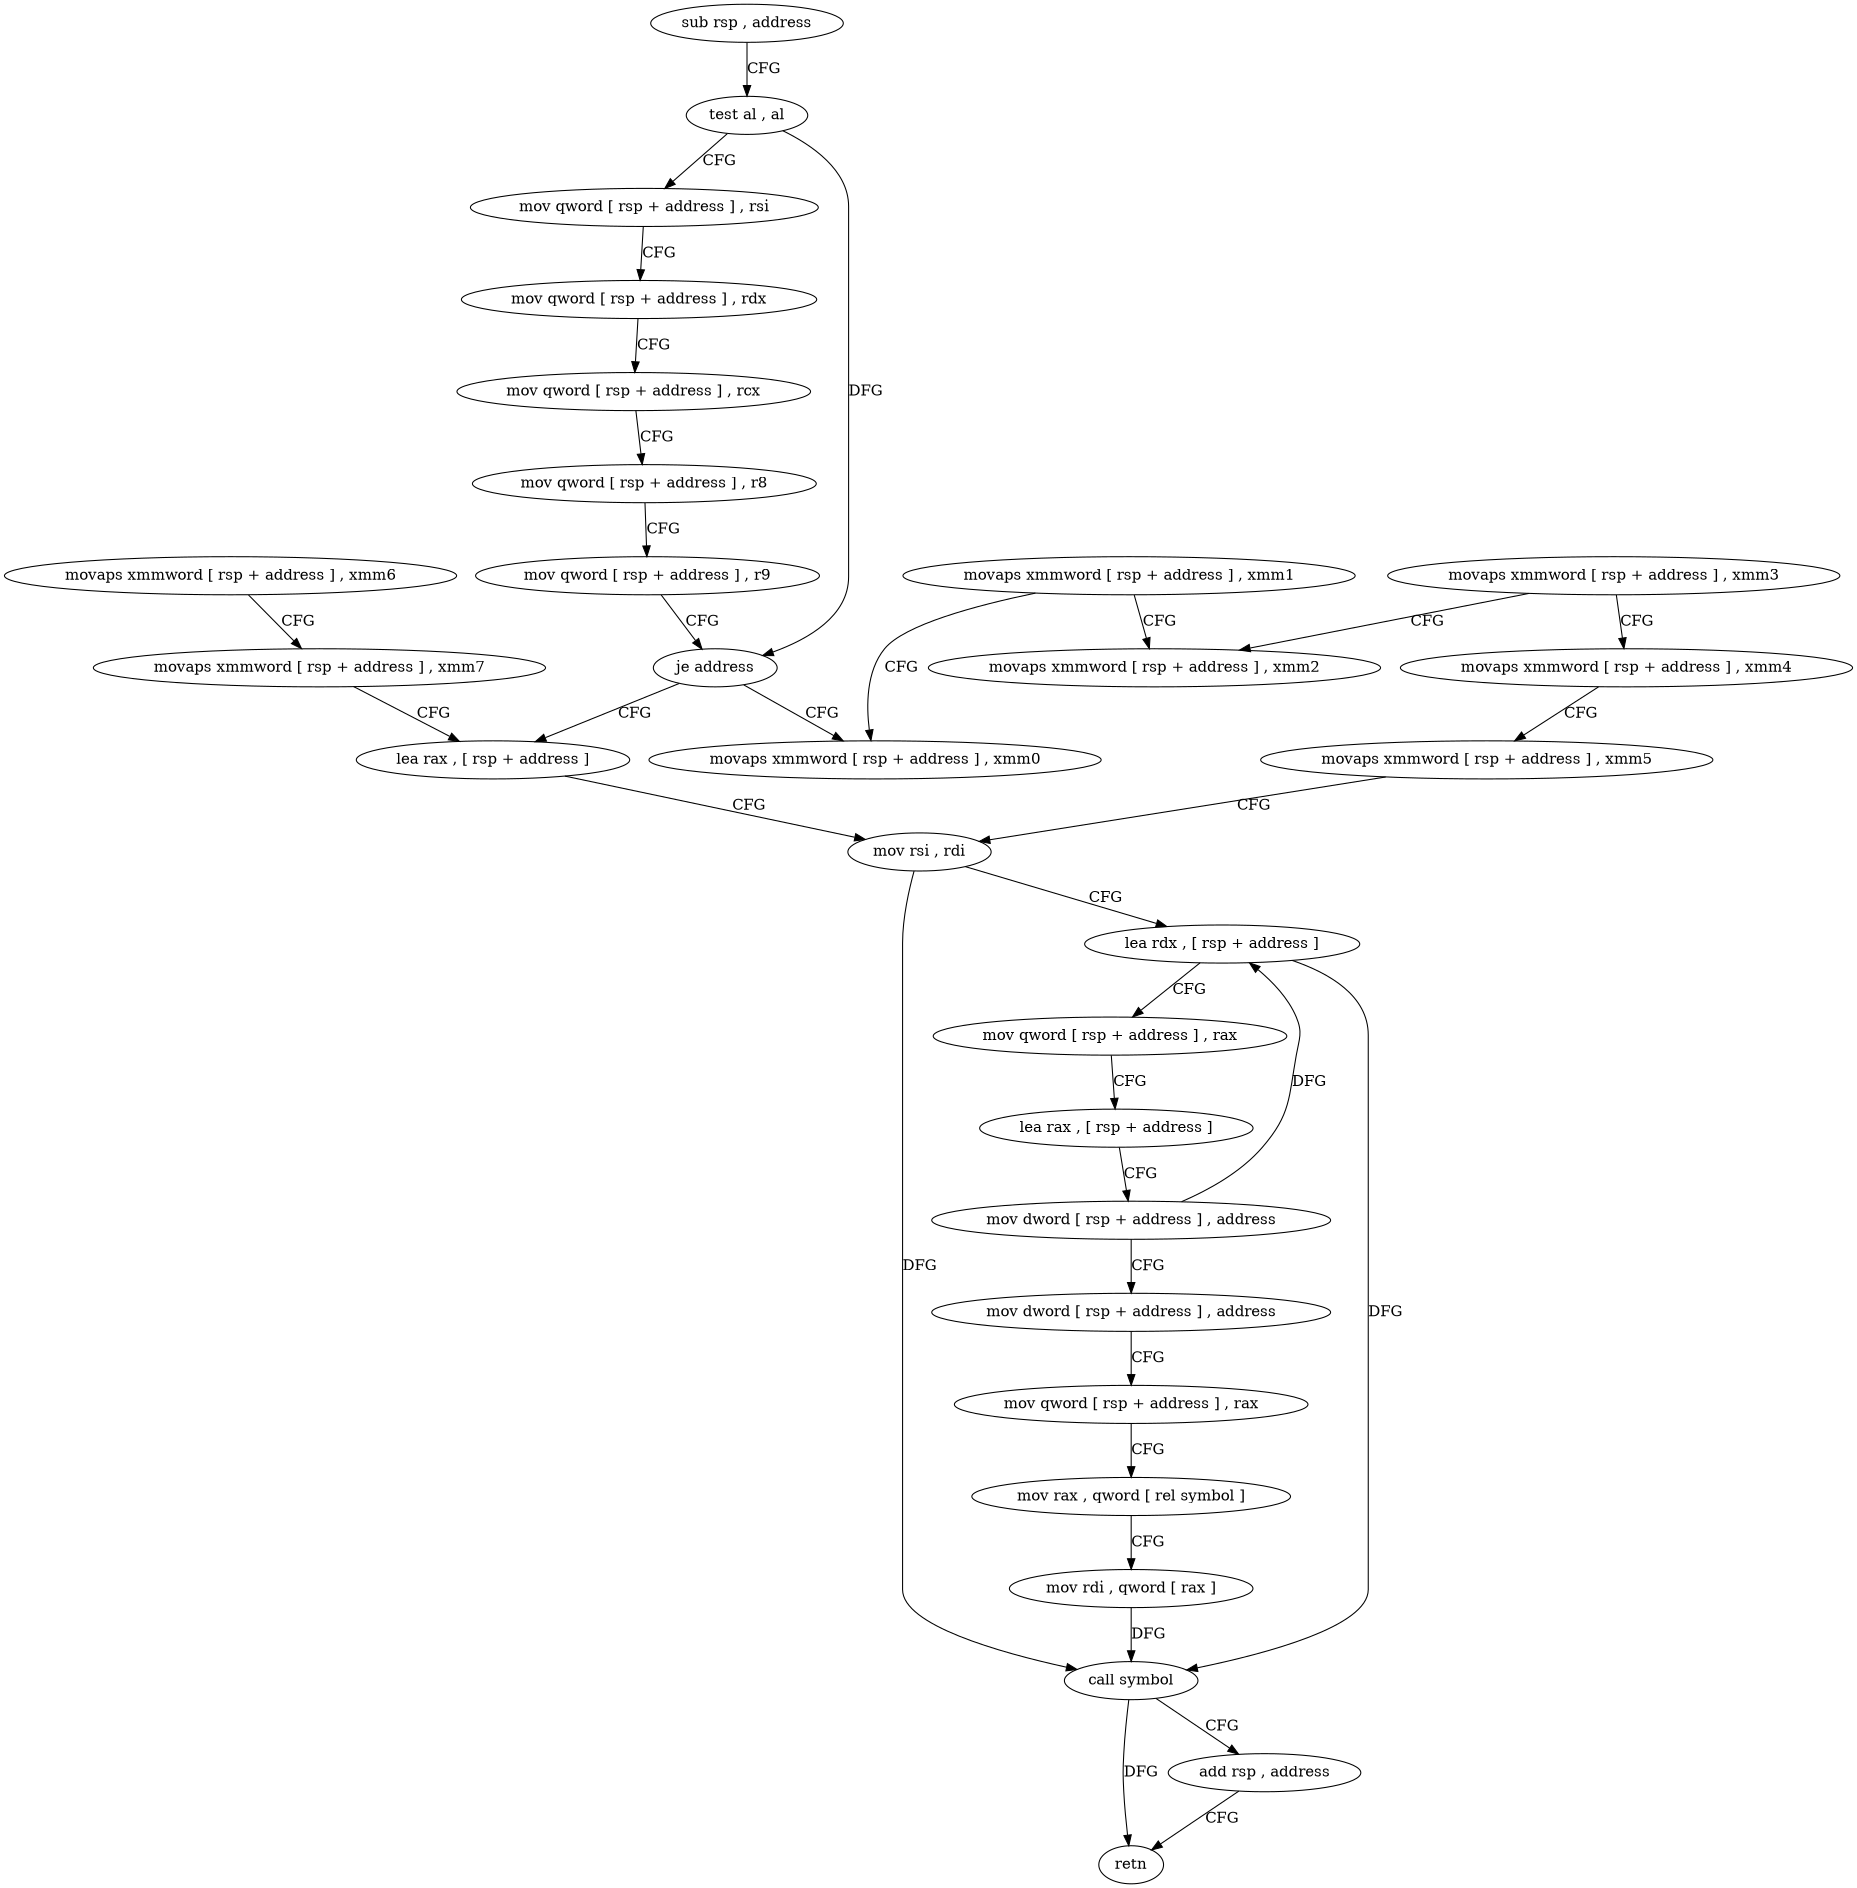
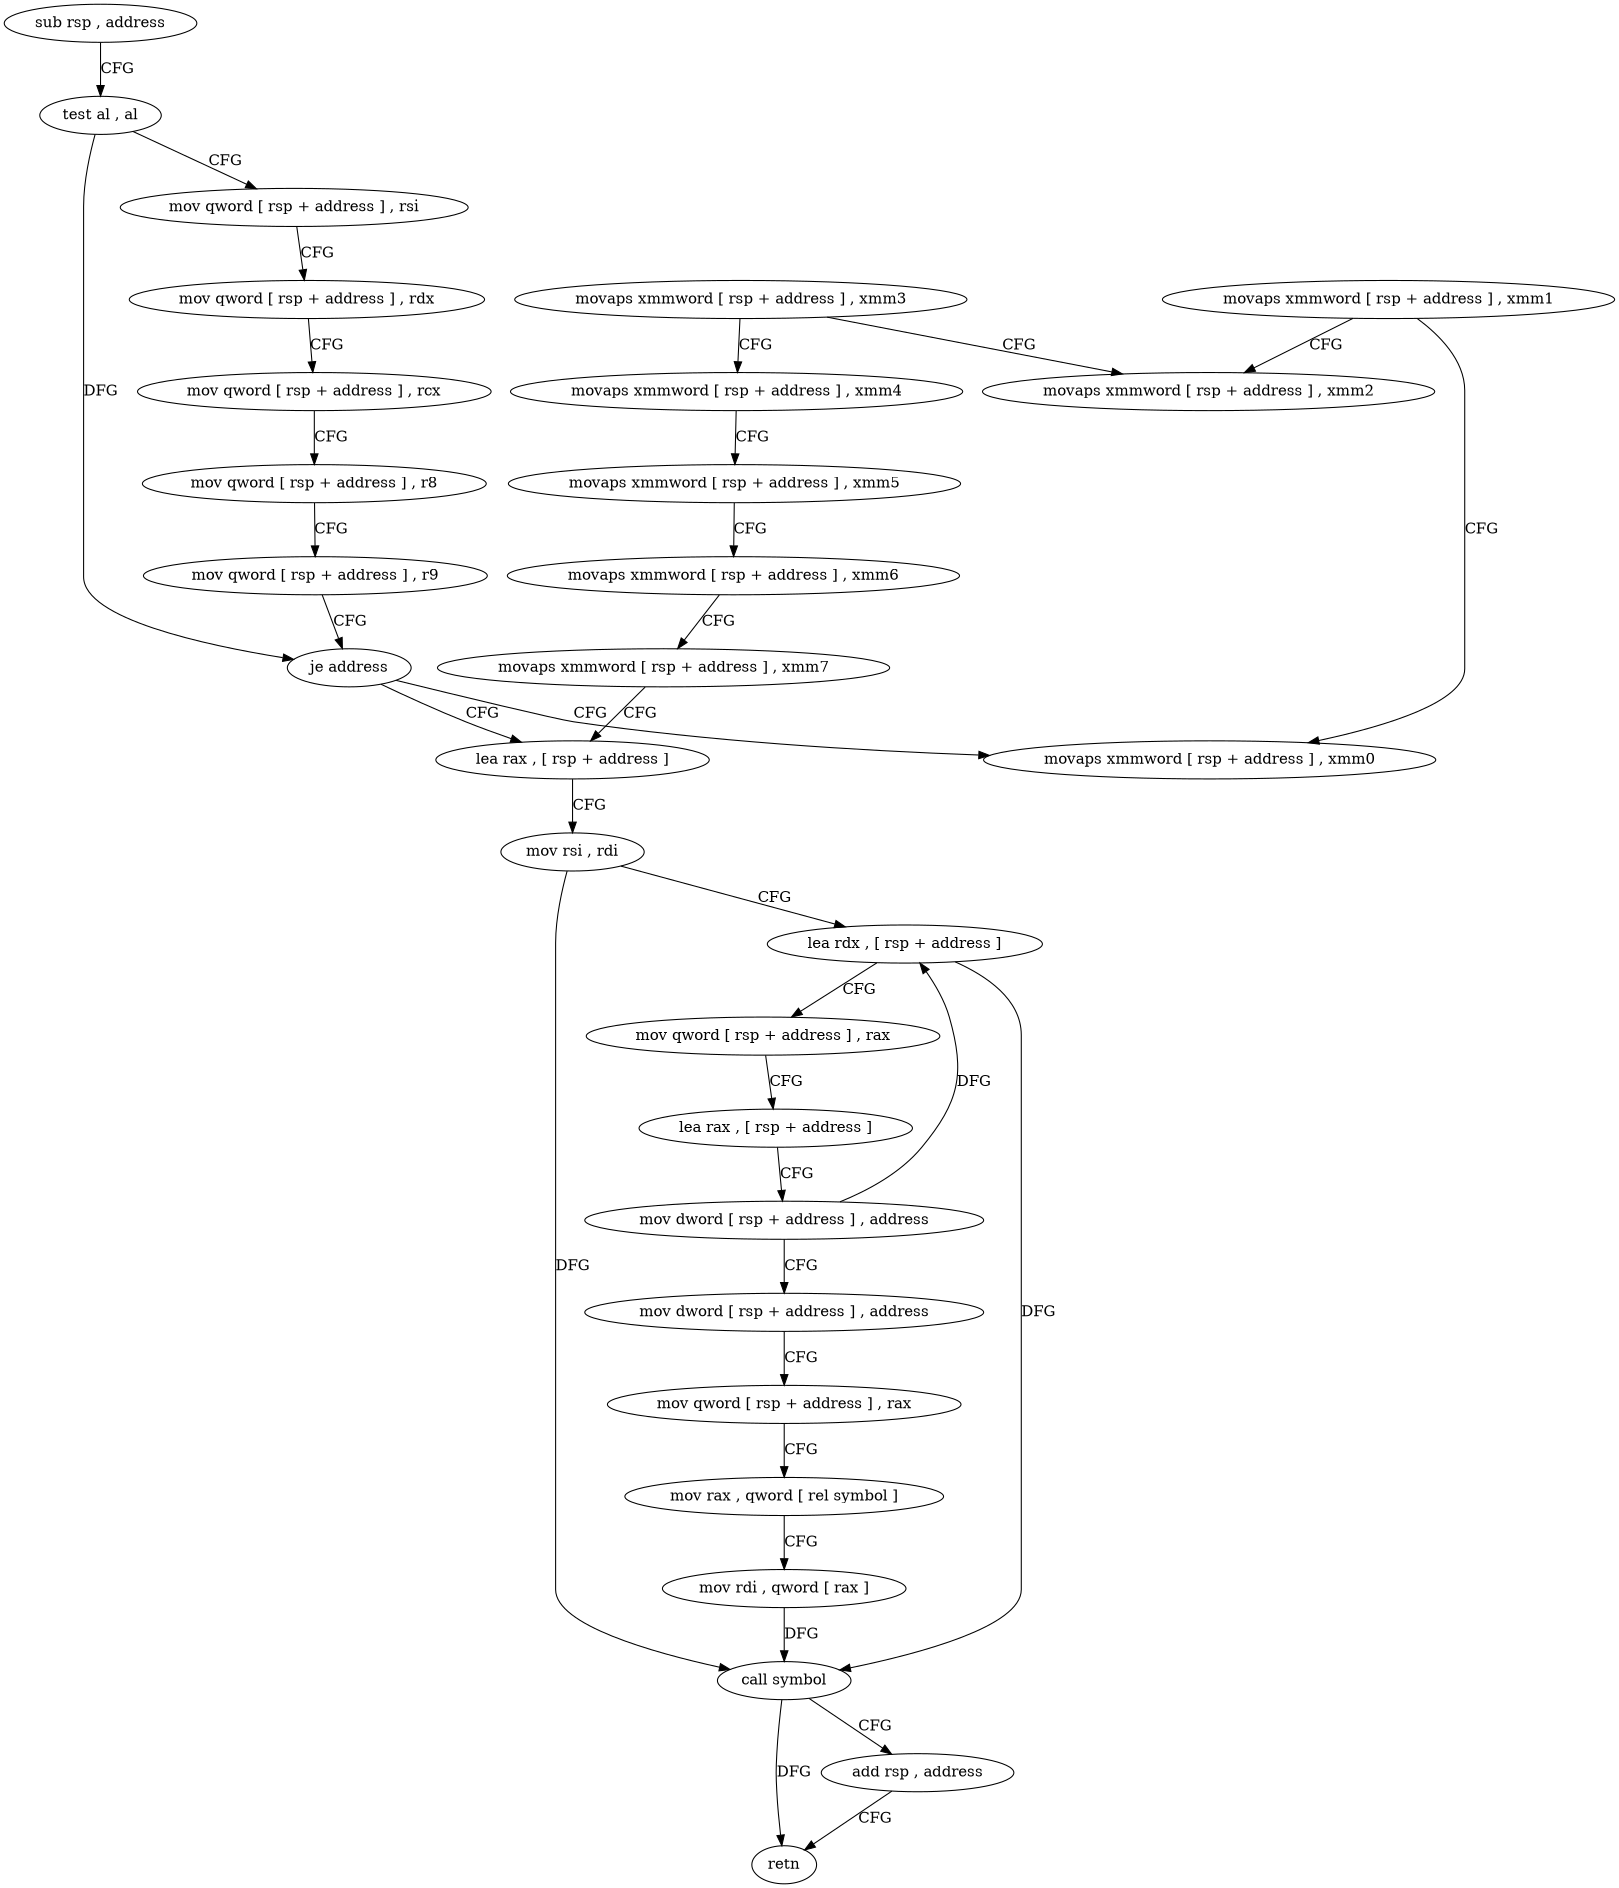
(1188, 808) -> (734, 524)
